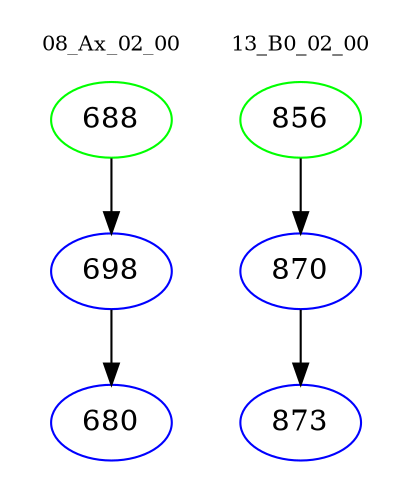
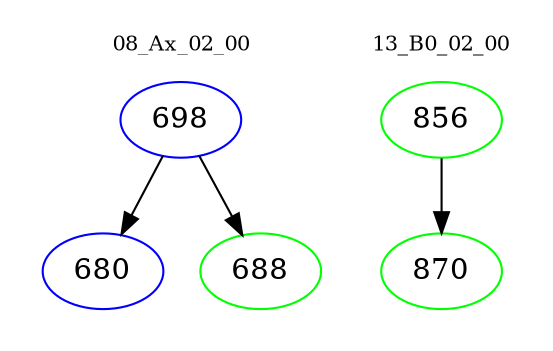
(111, 185) -> (216, 186)
(301, 271) -> (442, 271)
(301, 423) -> none
